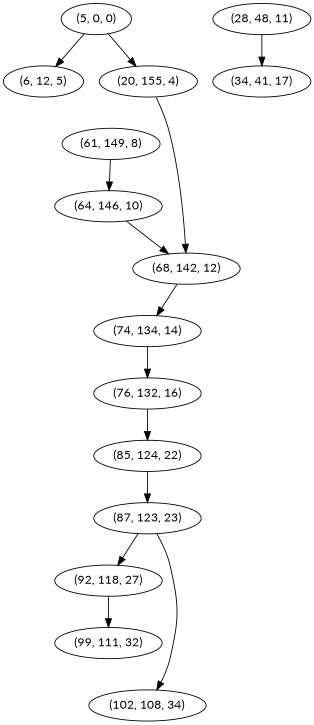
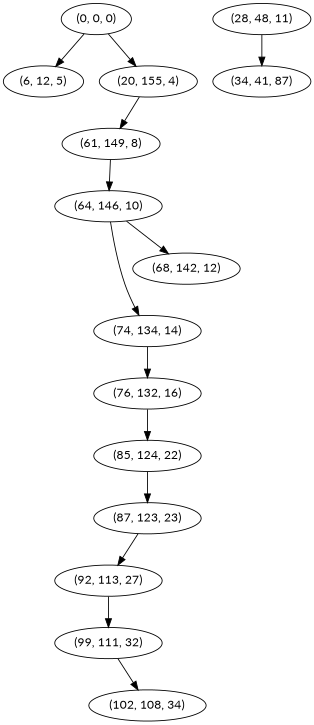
(96, 19) -> (96, 19)
(262, 81) -> (262, 81)
(177, 169) -> (132, 109)
(169, 296) -> (119, 266)
(108, 581) -> (108, 581)
(177, 607) -> (126, 671)
